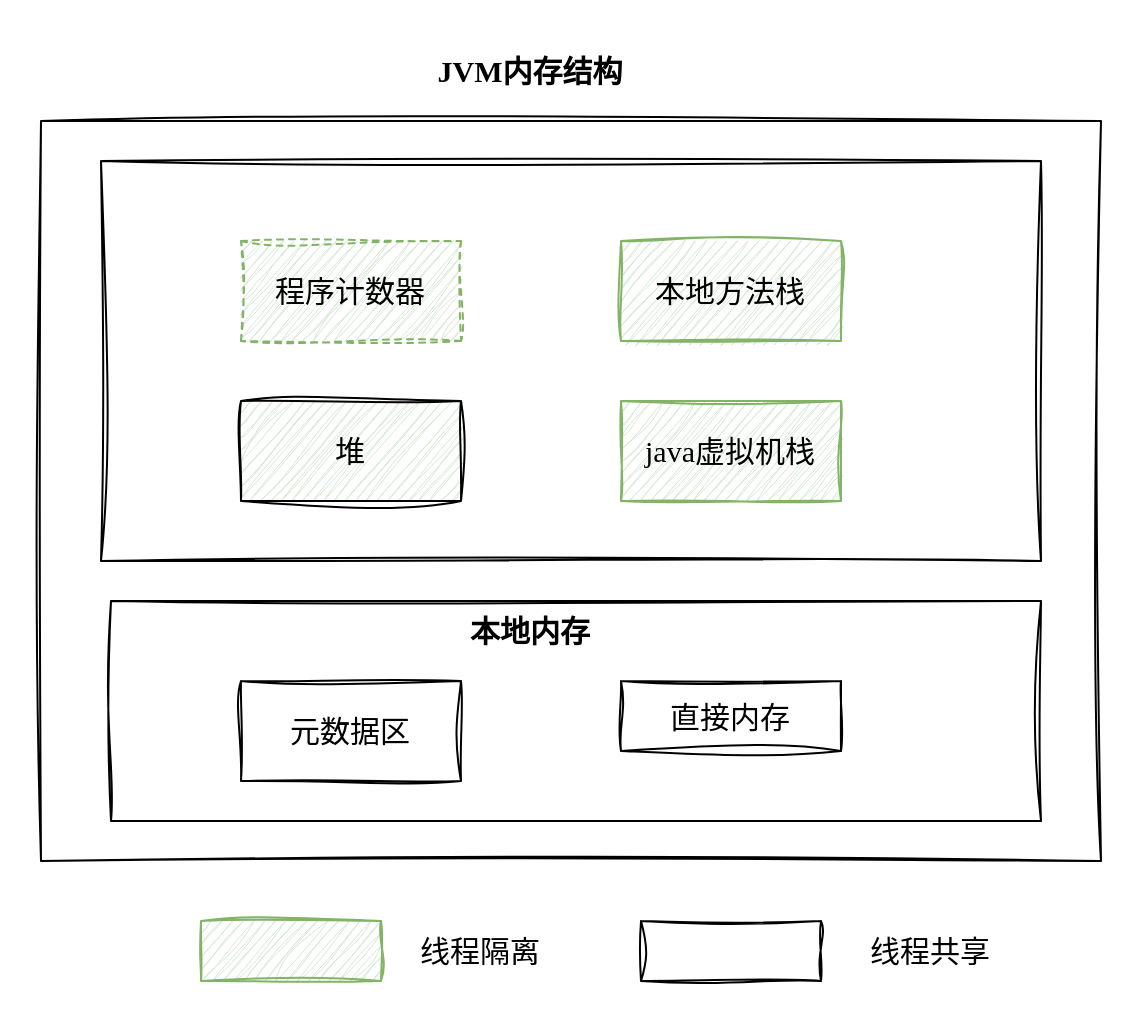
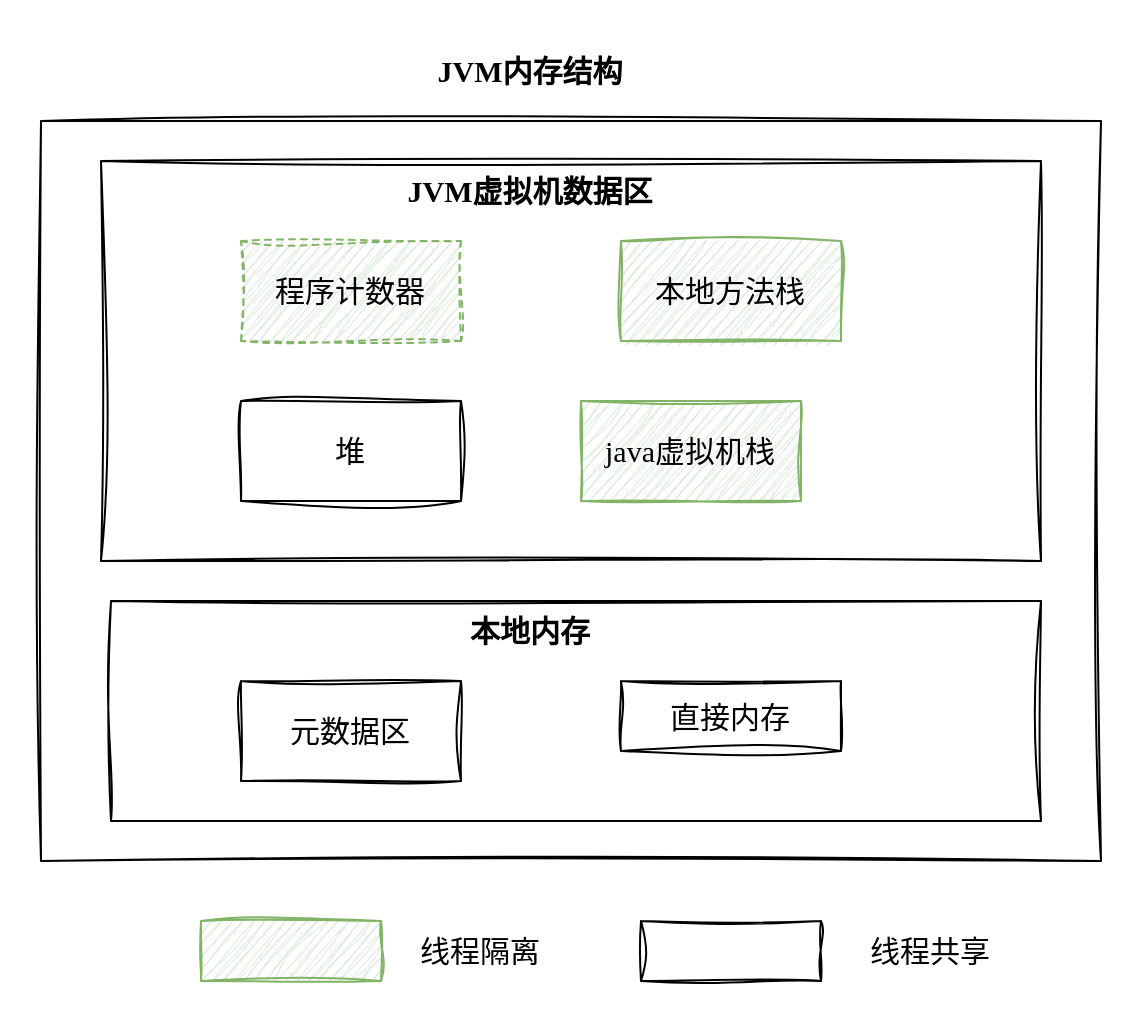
none -> (531, 191)
(351, 451) -> (351, 451)
(731, 451) -> (691, 451)
